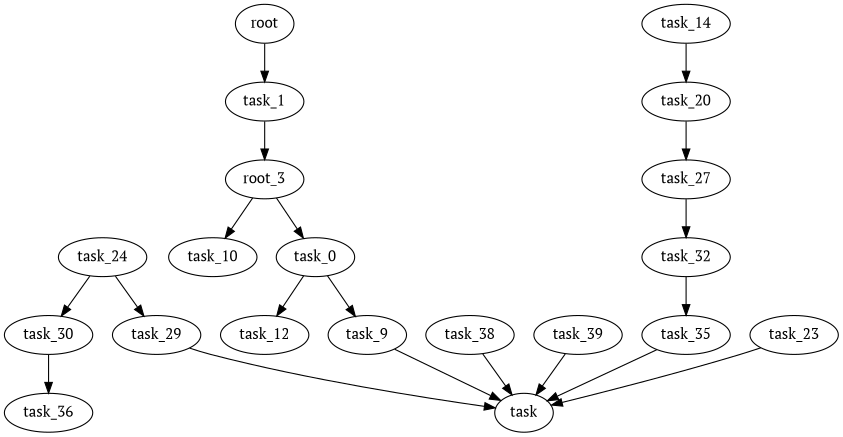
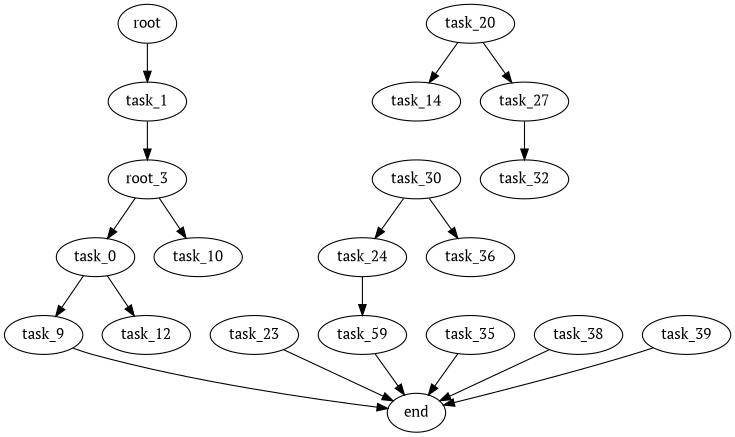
(686, 57) -> (447, 58)
(686, 291) -> none
(79, 292) -> (393, 214)
(157, 335) -> (362, 335)
(524, 413) -> (416, 413)
